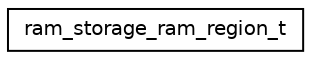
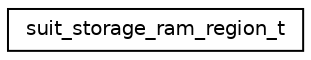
(156, 30) -> (156, 30)
